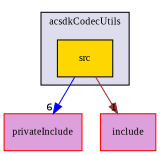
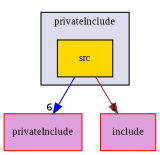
(85, 22) -> (85, 22)
